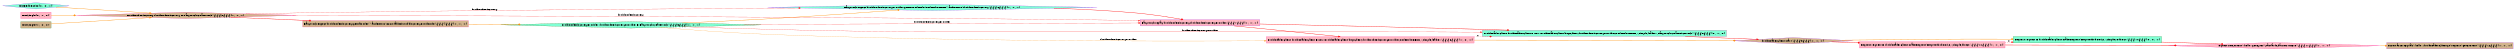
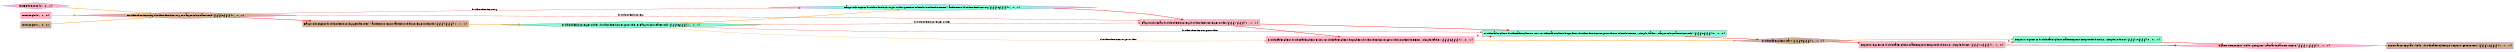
(36, 6) -> (36, 6)
(36, 25) -> (36, 25)
